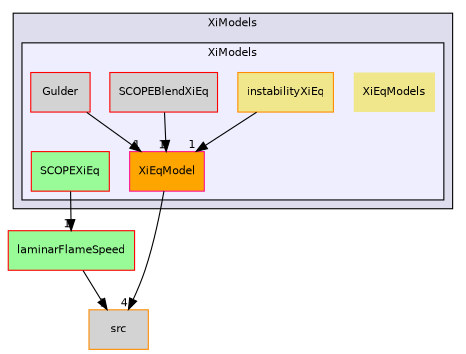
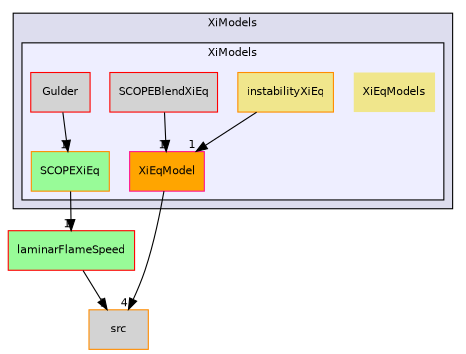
(109, 129) -> (65, 126)
(70, 171) -> (70, 171)
